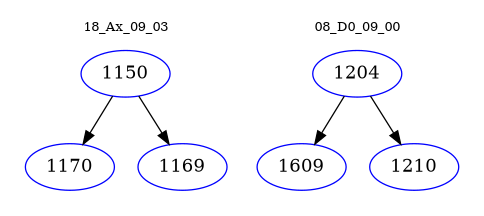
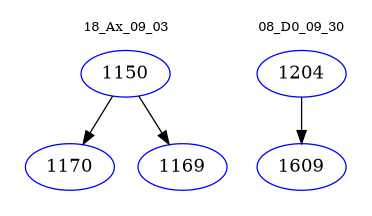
(358, 28) -> (302, 28)
(414, 167) -> none
